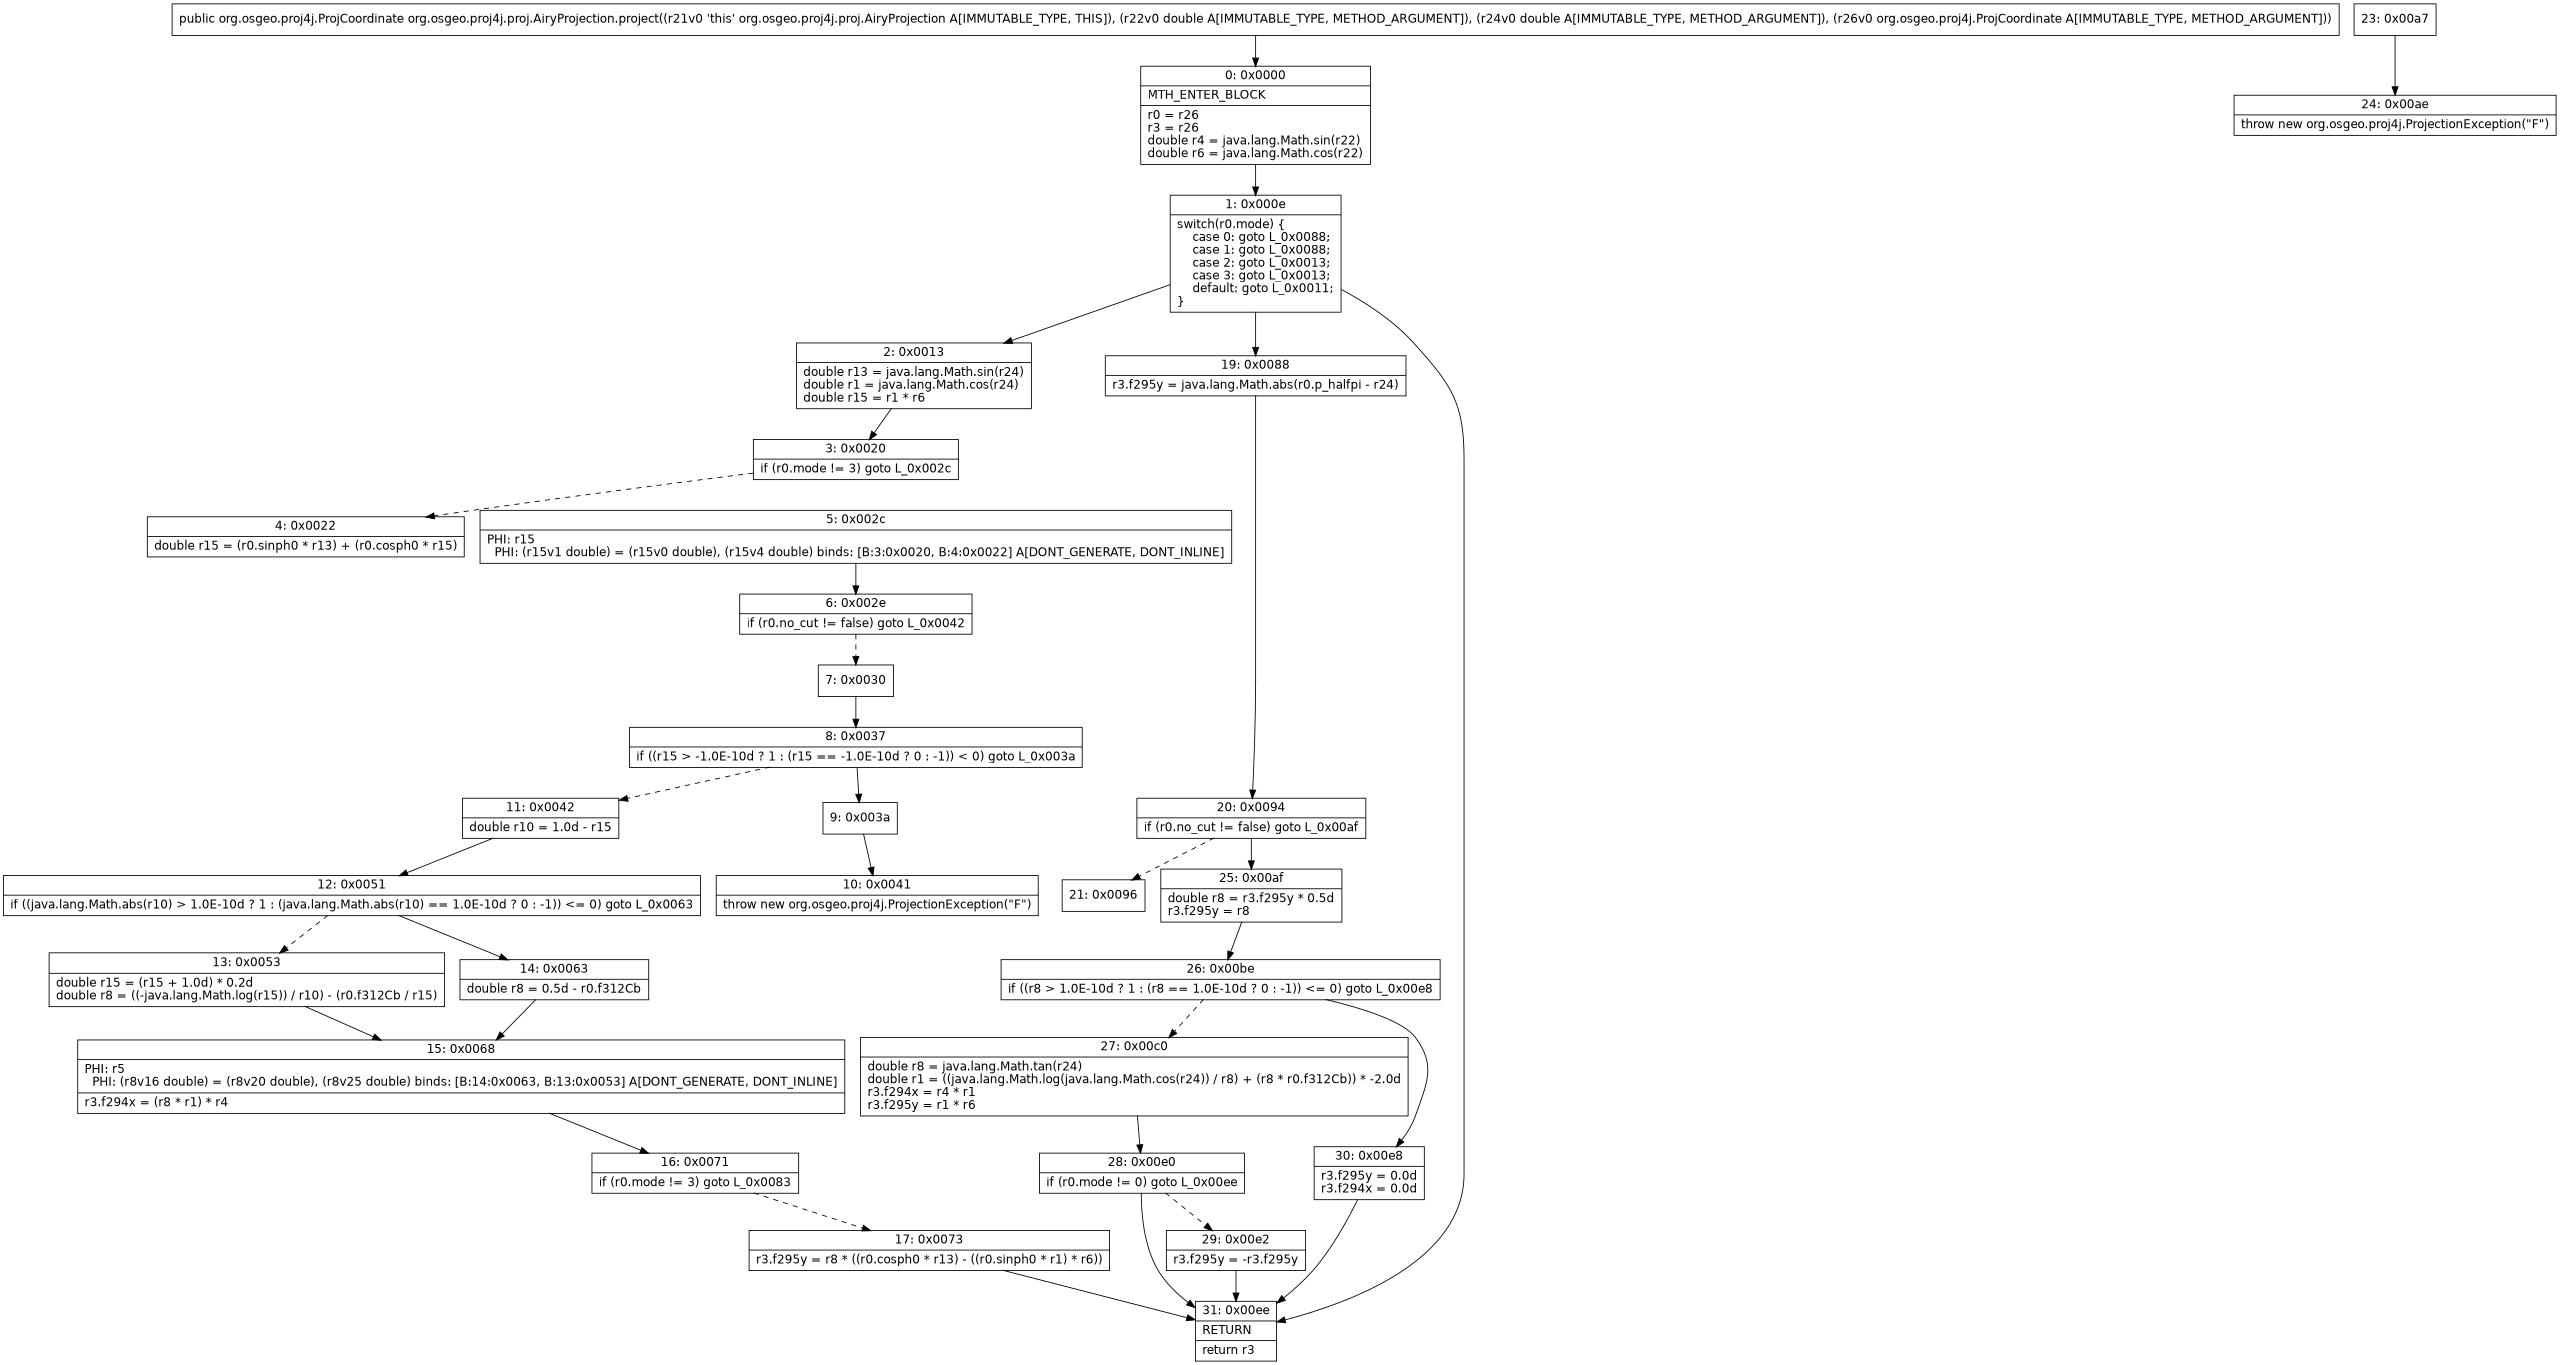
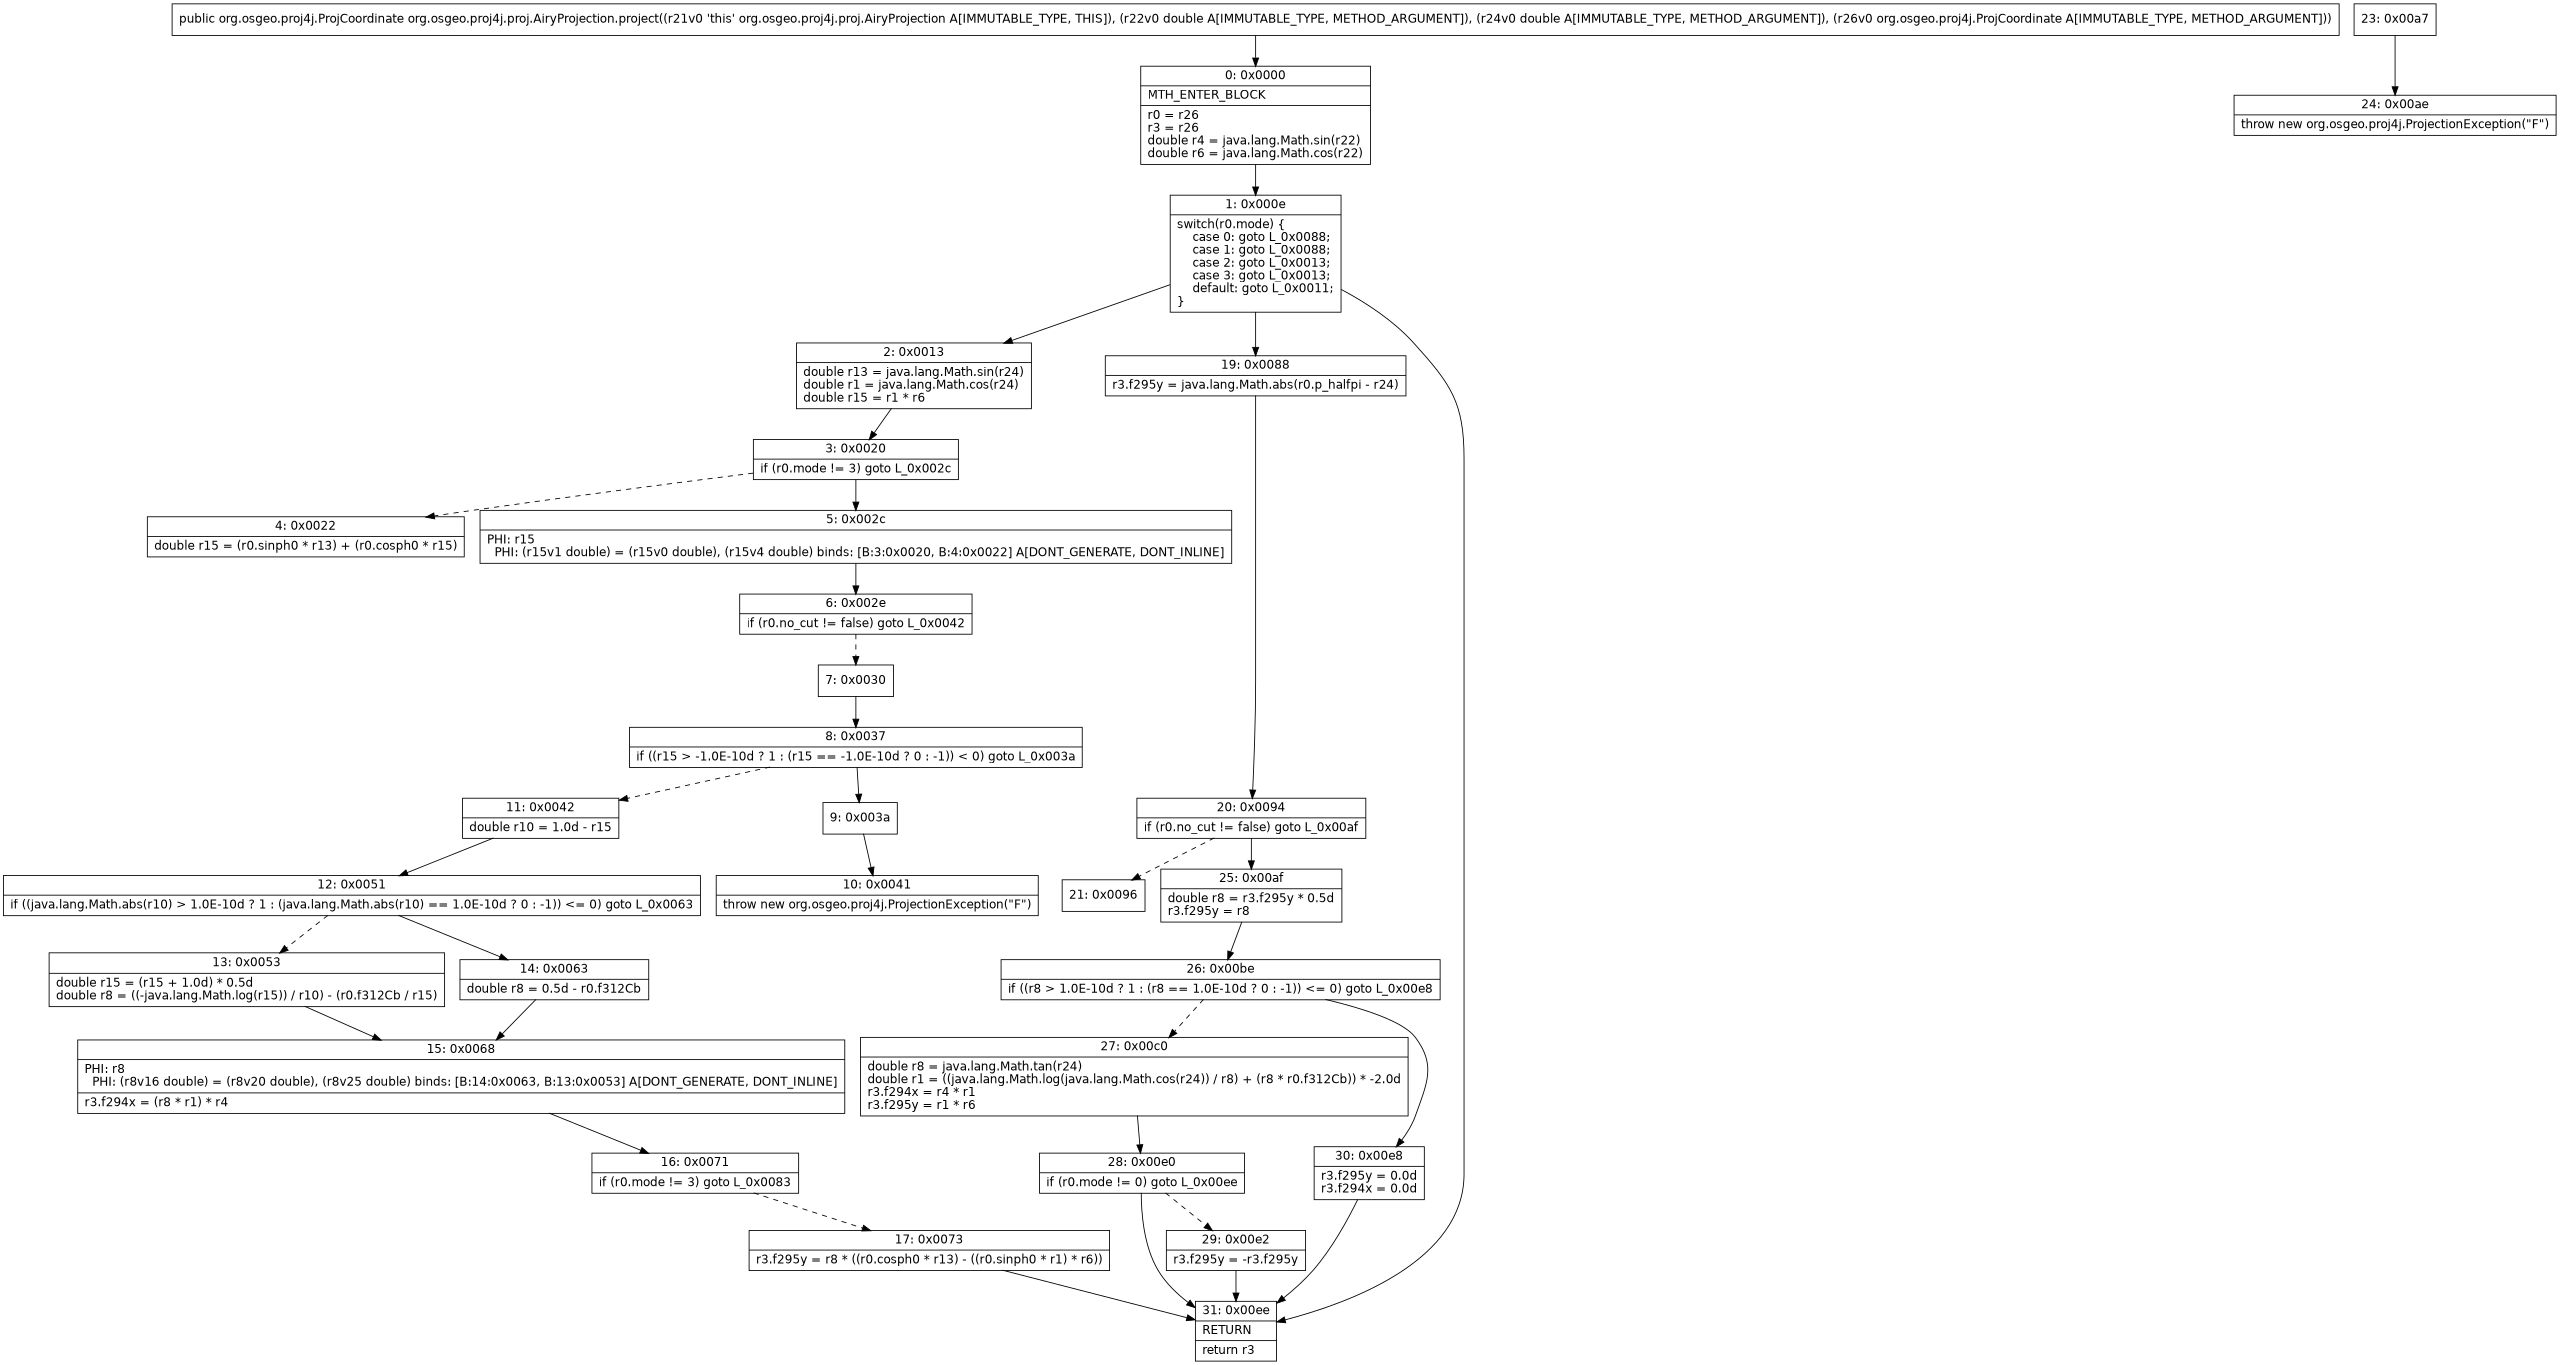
none -> (856, 491)
(155, 983) -> (155, 983)
(107, 1069) -> (107, 1069)
